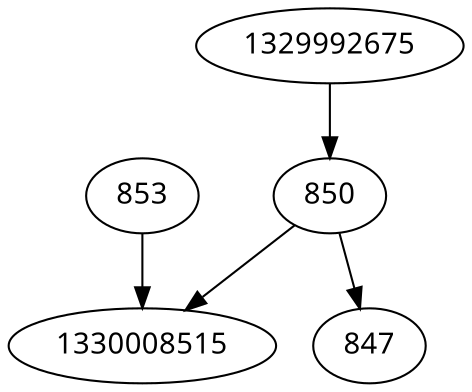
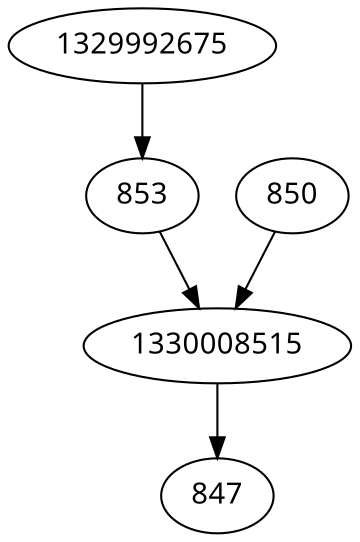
(330, 111) -> (142, 111)
(347, 261) -> (217, 411)
